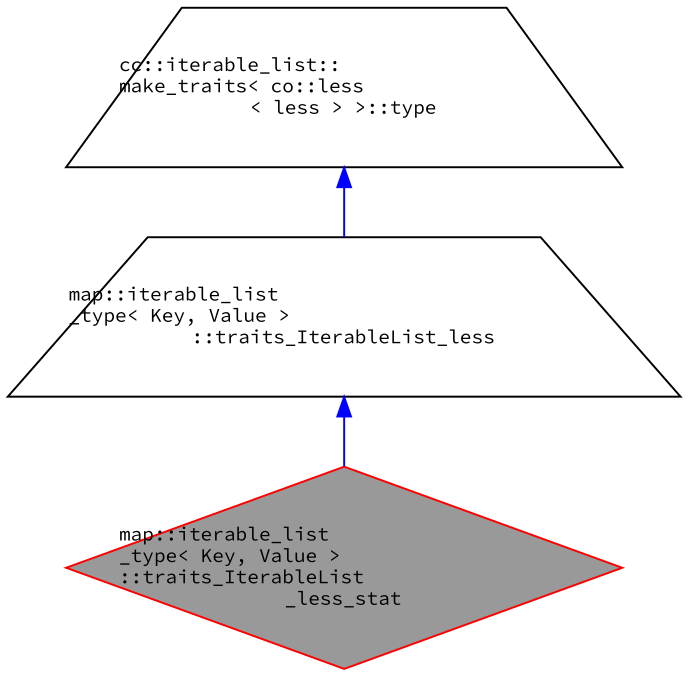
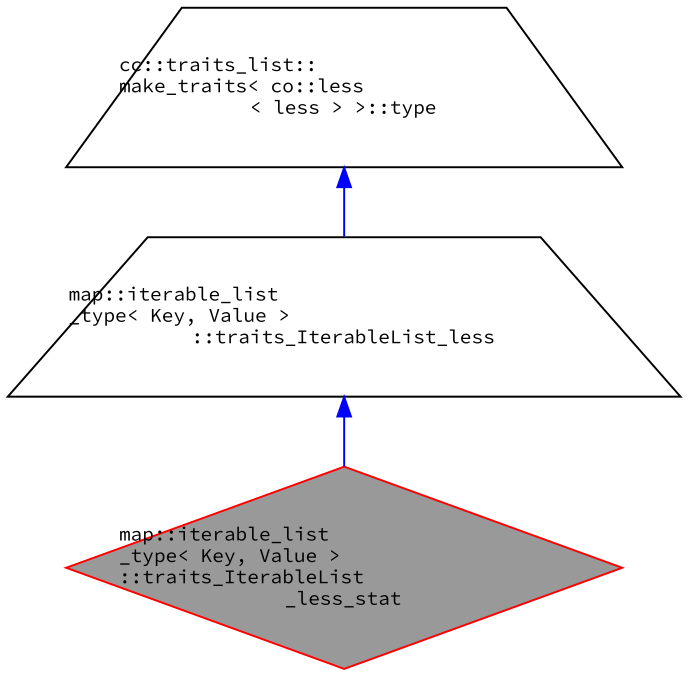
(344, 88) -> (344, 88)
